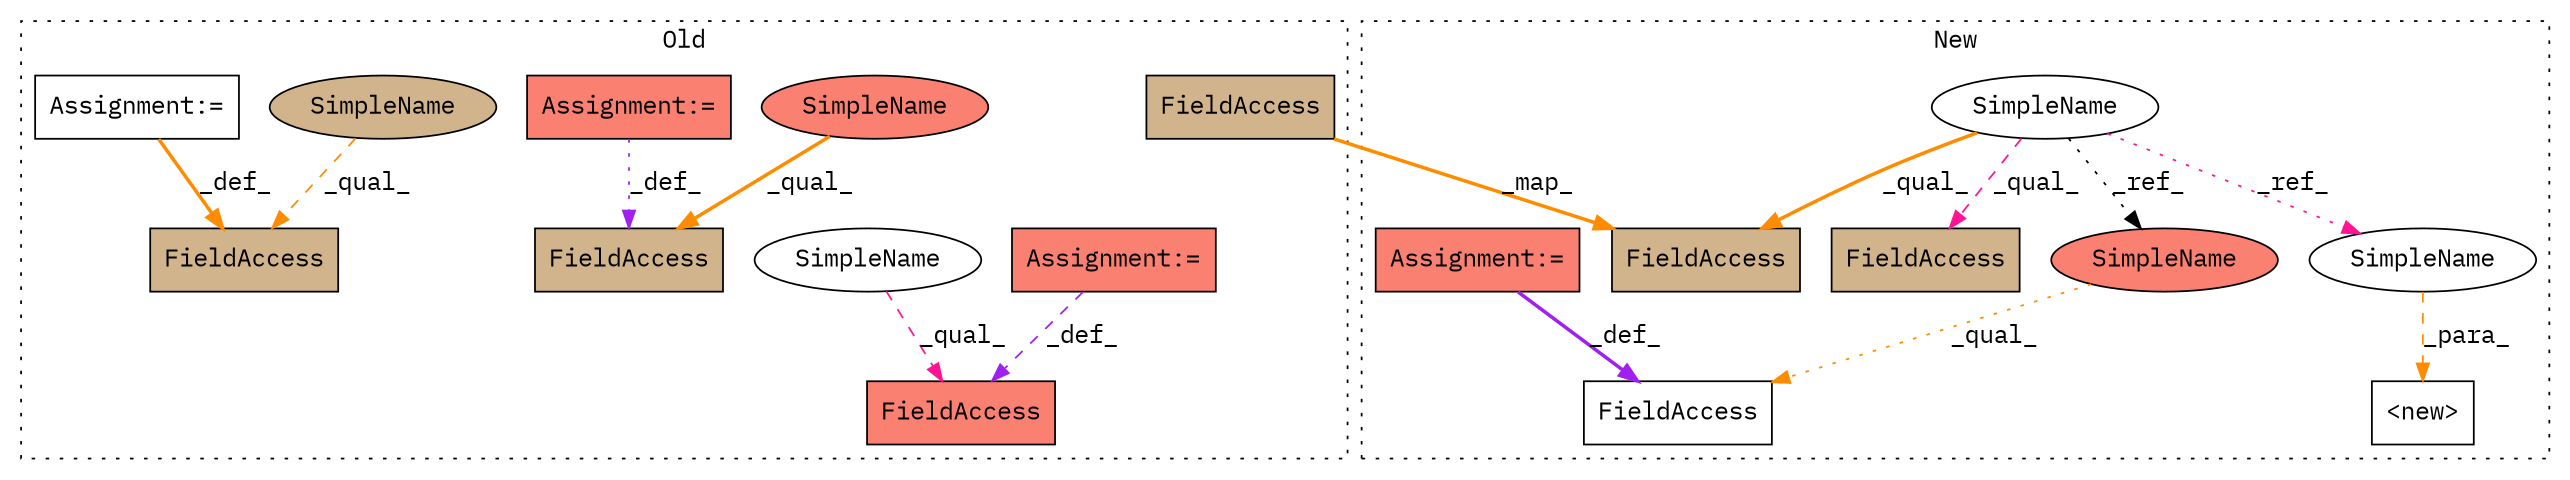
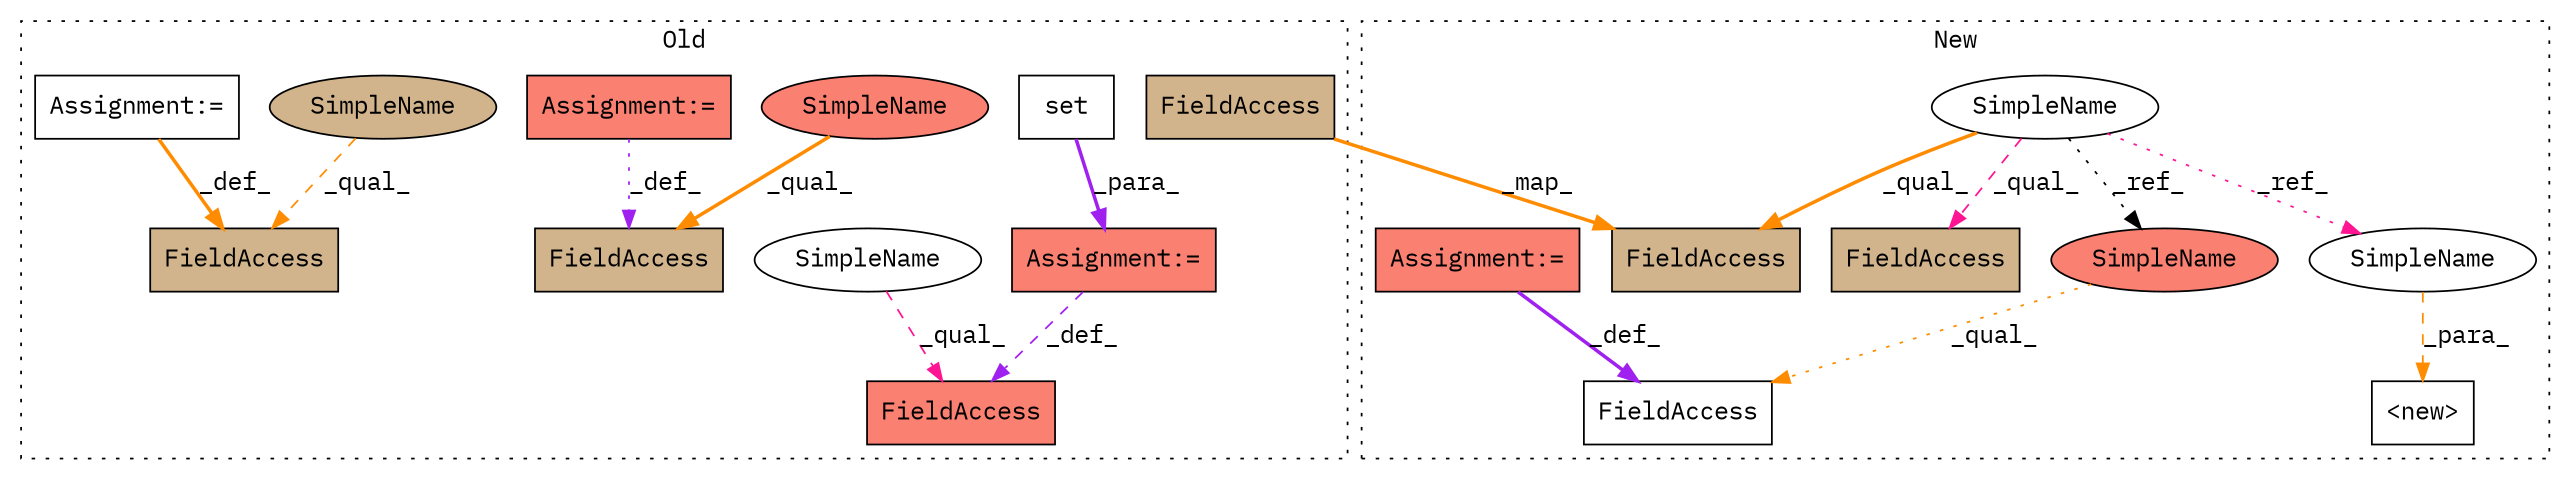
none -> (1066, 107)
